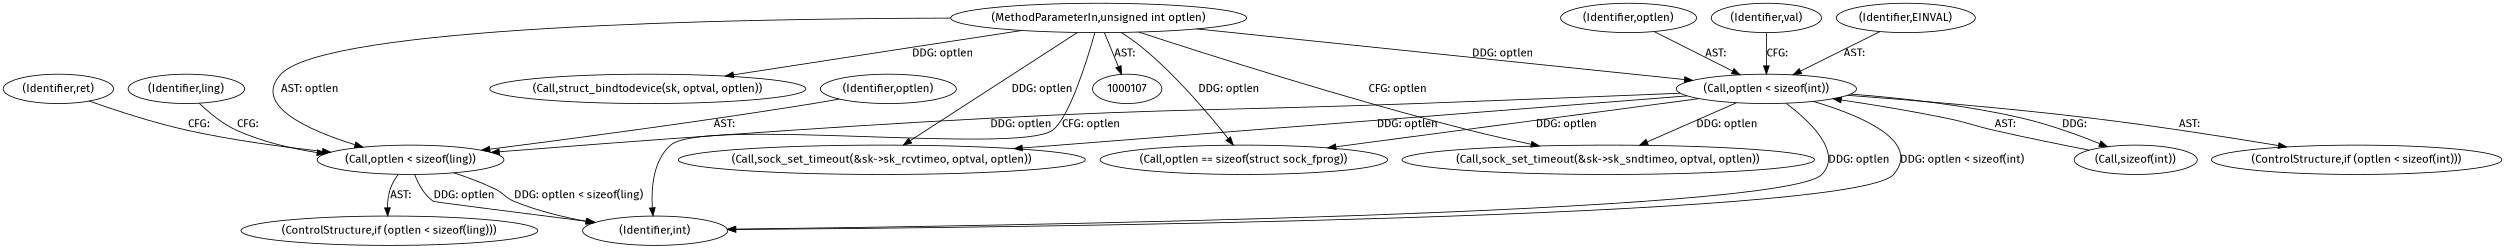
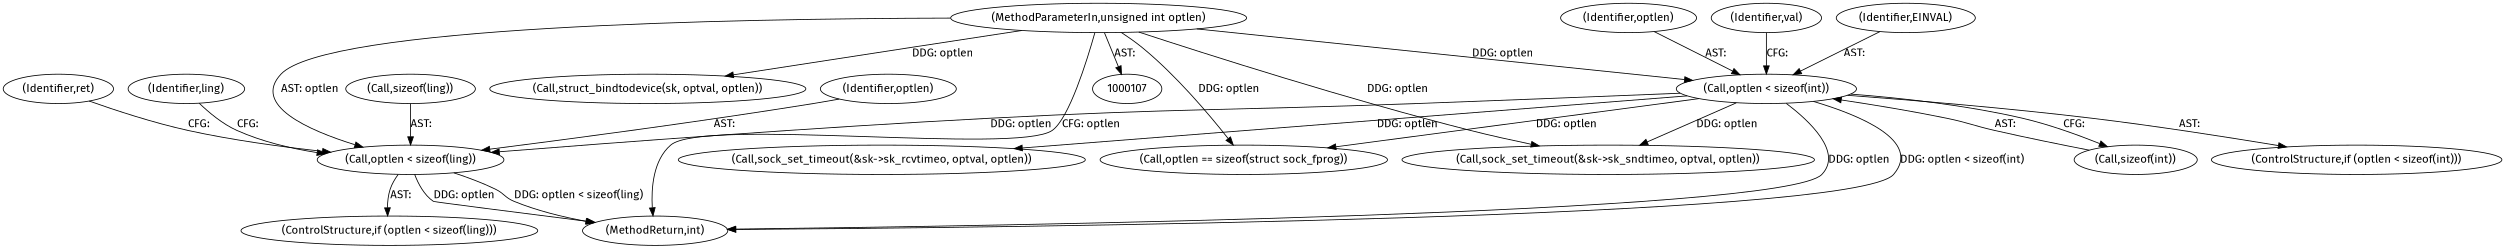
(994, 87) -> none
none -> (411, 89)
(1398, 89) -> (1398, 89)
(2076, 124) -> (2076, 124)
(655, 231) -> (655, 231)
